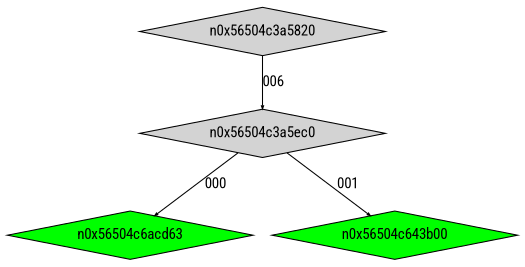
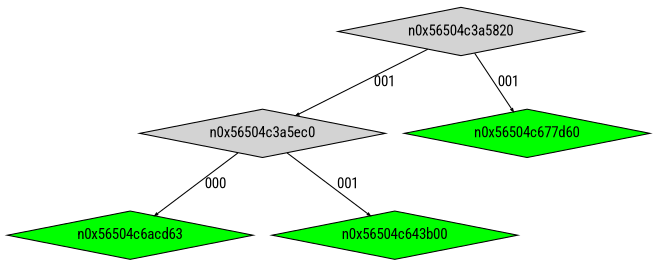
(274, 82) -> (385, 82)
none -> (527, 133)
